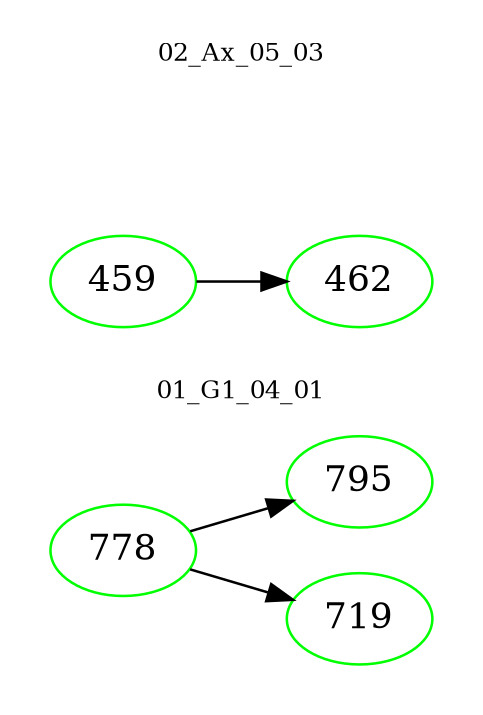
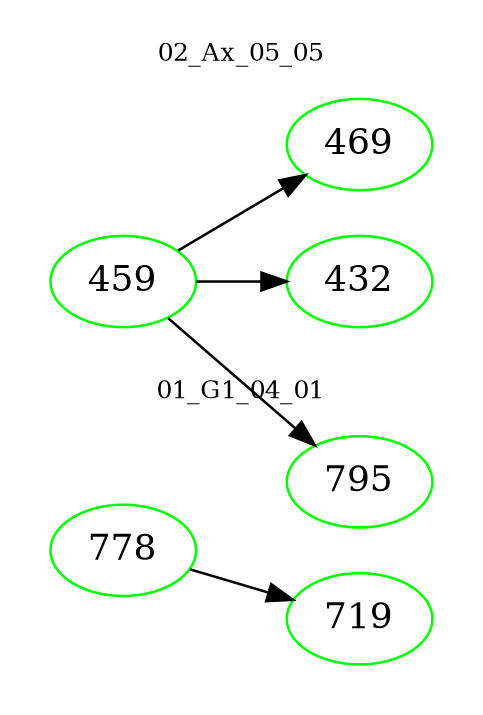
(241, 55) -> (241, 55)
none -> (360, 145)
(360, 282) -> (360, 282)
(229, 520) -> (244, 384)
